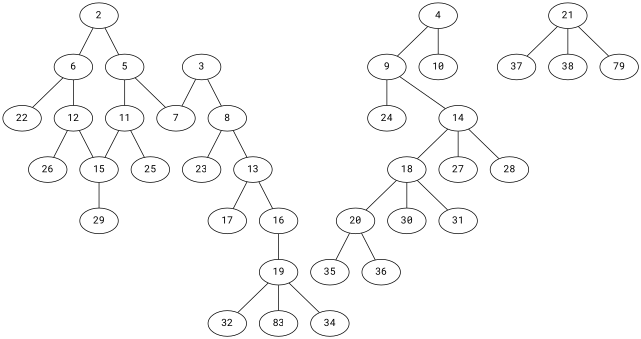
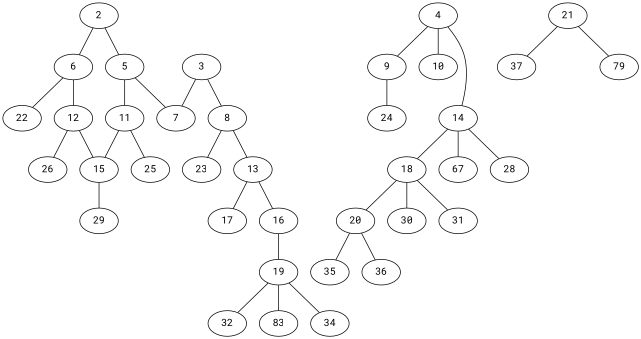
(568, 67) -> none
(422, 93) -> (466, 64)
(458, 170) -> (458, 170)
